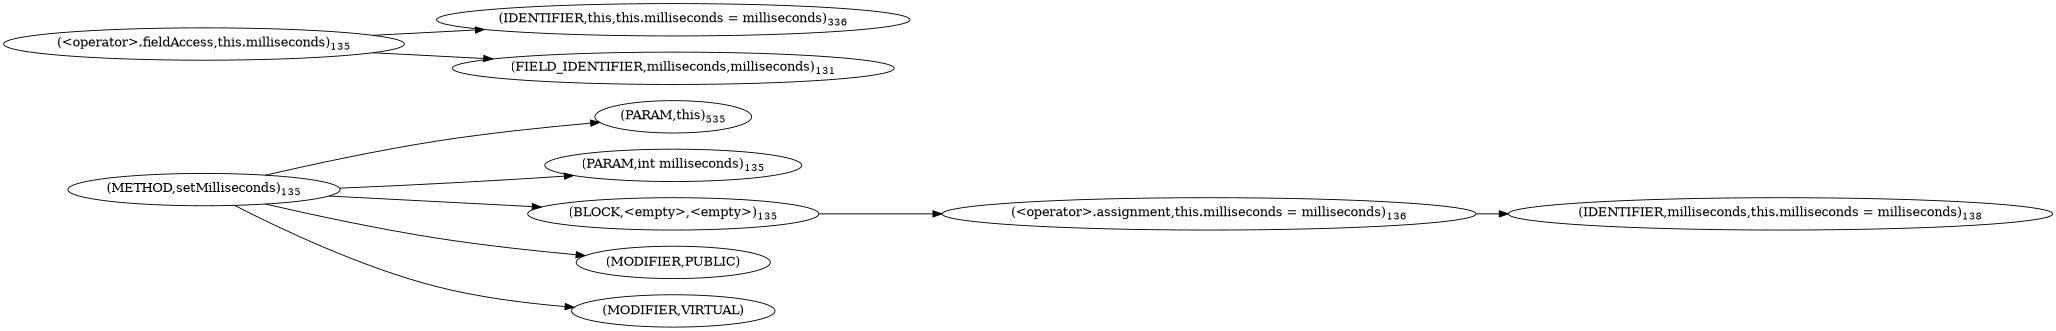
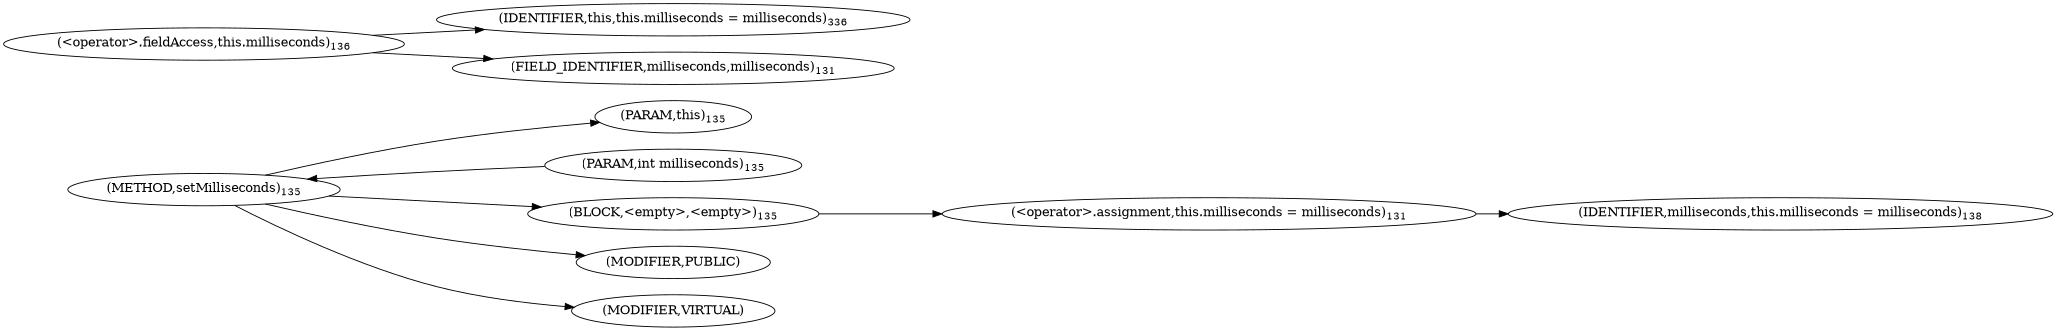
(341, 43) -> (341, 43)
(716, 115) -> (716, 115)
(452, 183) -> (431, 172)
(1397, 213) -> (1397, 213)
